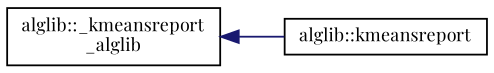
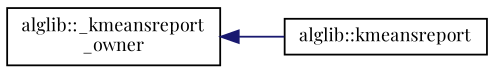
(114, 37) -> (114, 37)
